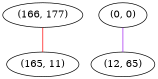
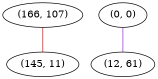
(43, 15) -> (43, 15)
(43, 64) -> (43, 64)
(123, 64) -> (123, 64)
